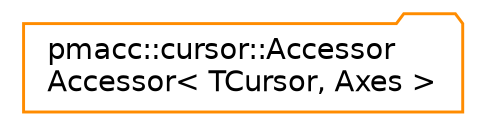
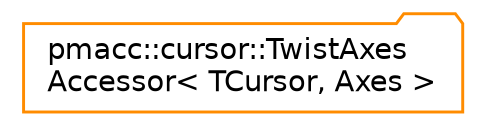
(243, 68) -> (243, 68)
